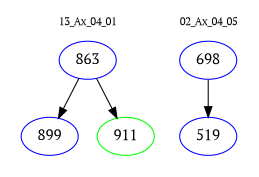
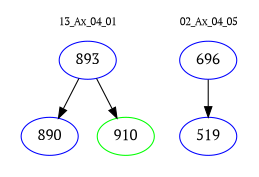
(88, 60) -> (88, 60)
(208, 60) -> (208, 60)
(50, 136) -> (50, 136)
(126, 136) -> (126, 136)
